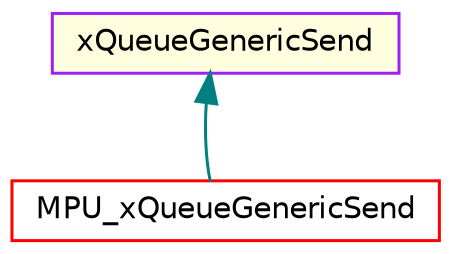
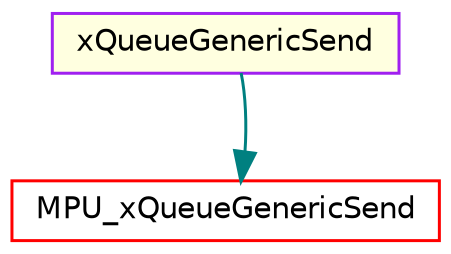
(206, 142) -> (246, 112)
